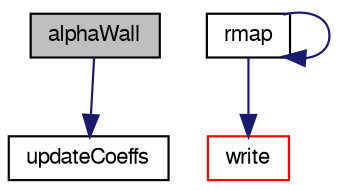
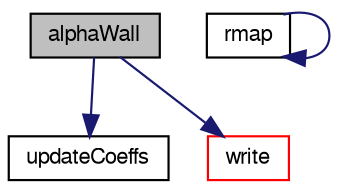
(248, 86) -> (163, 90)
